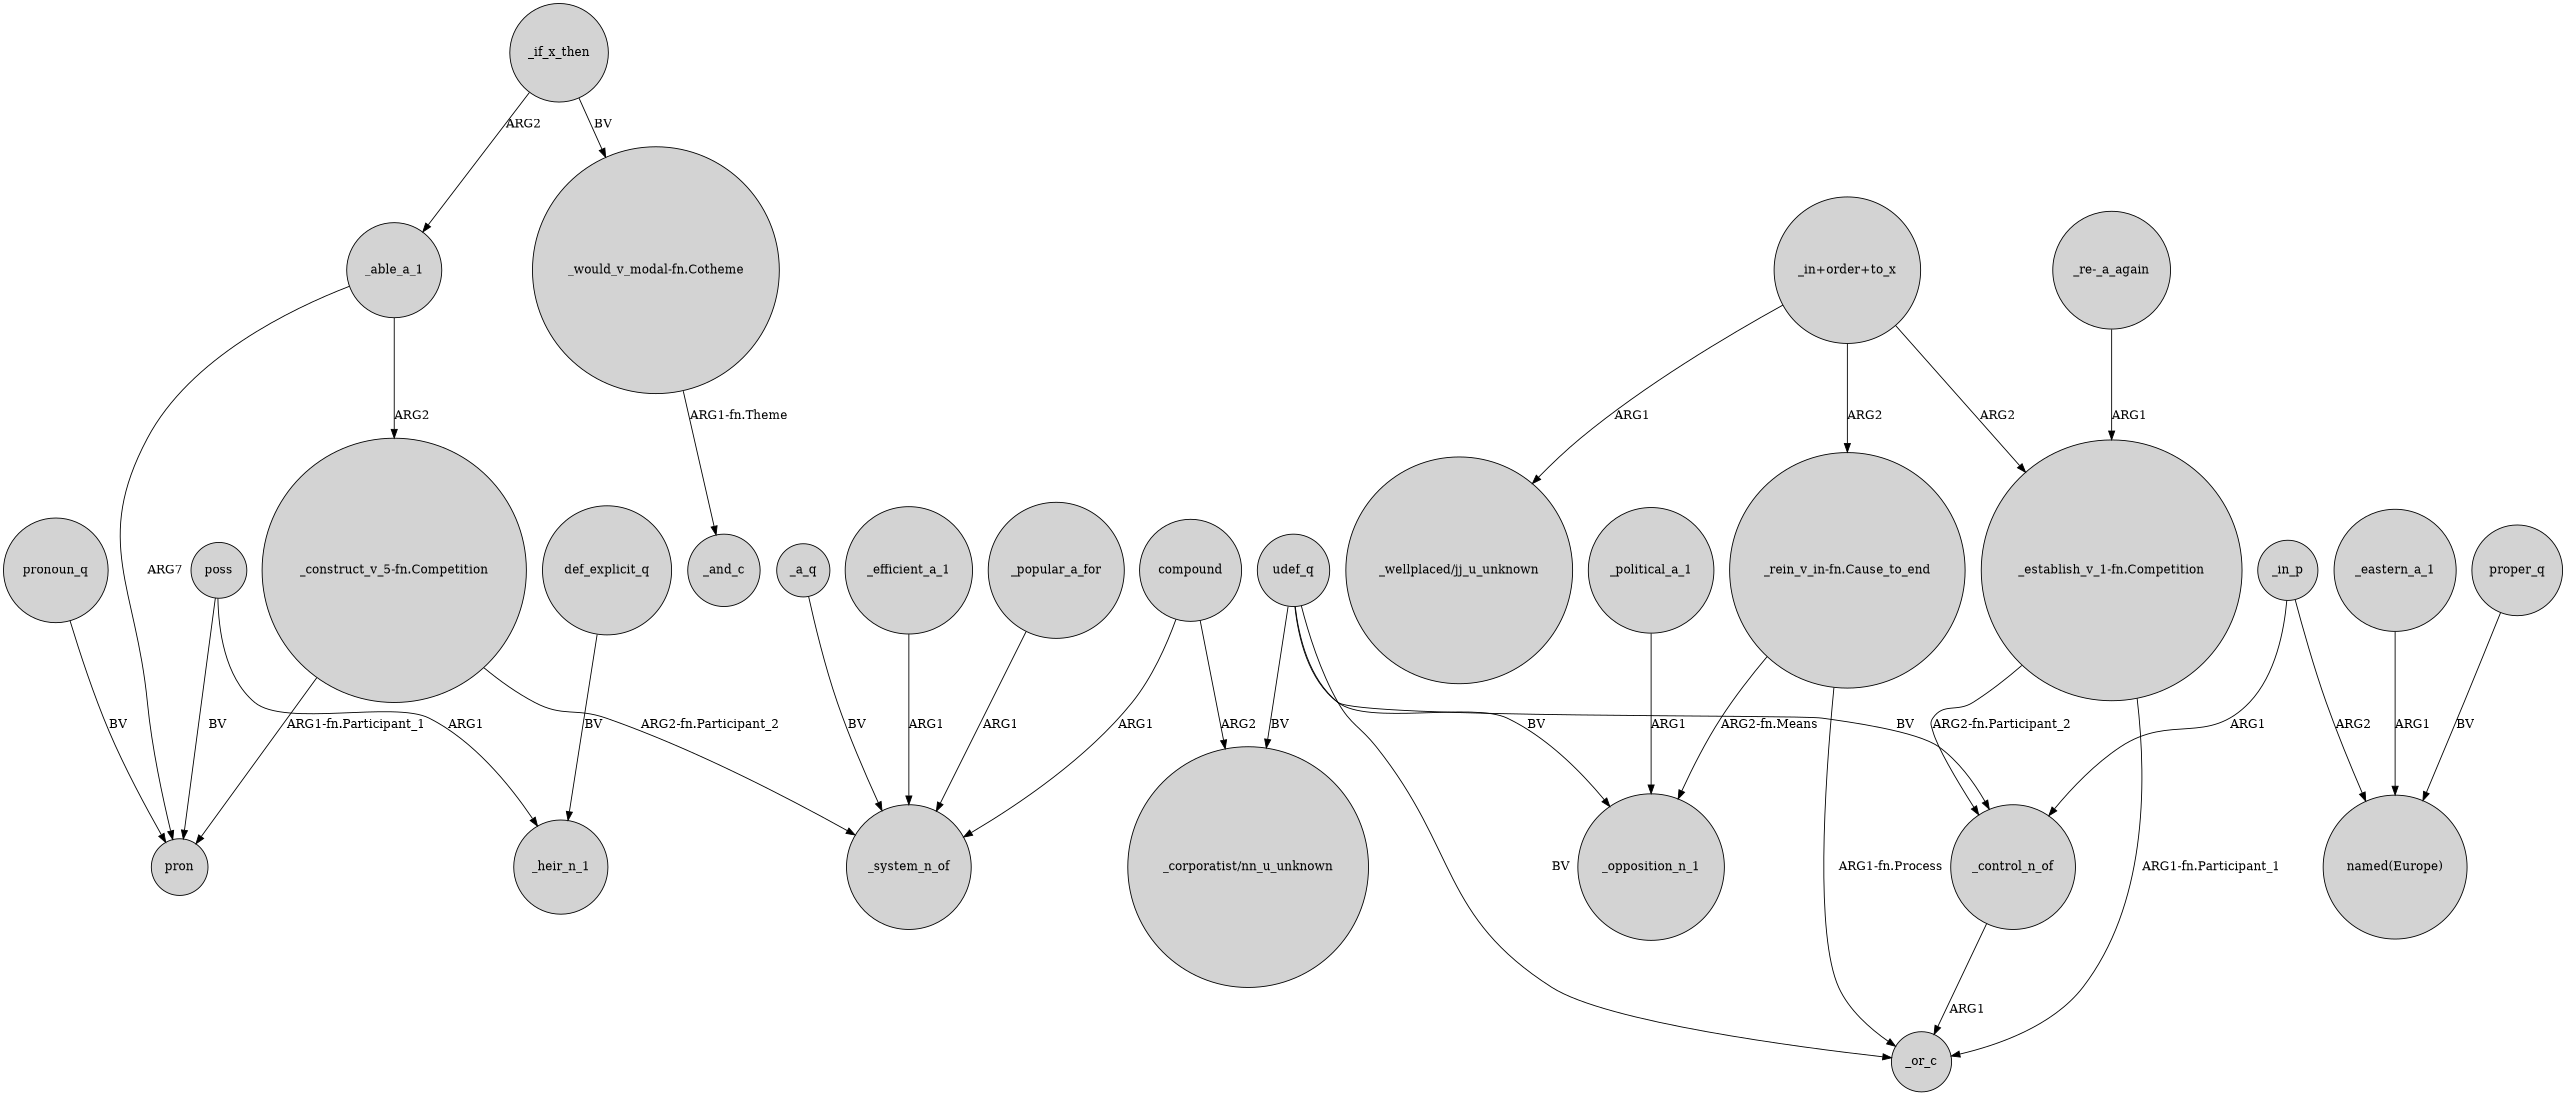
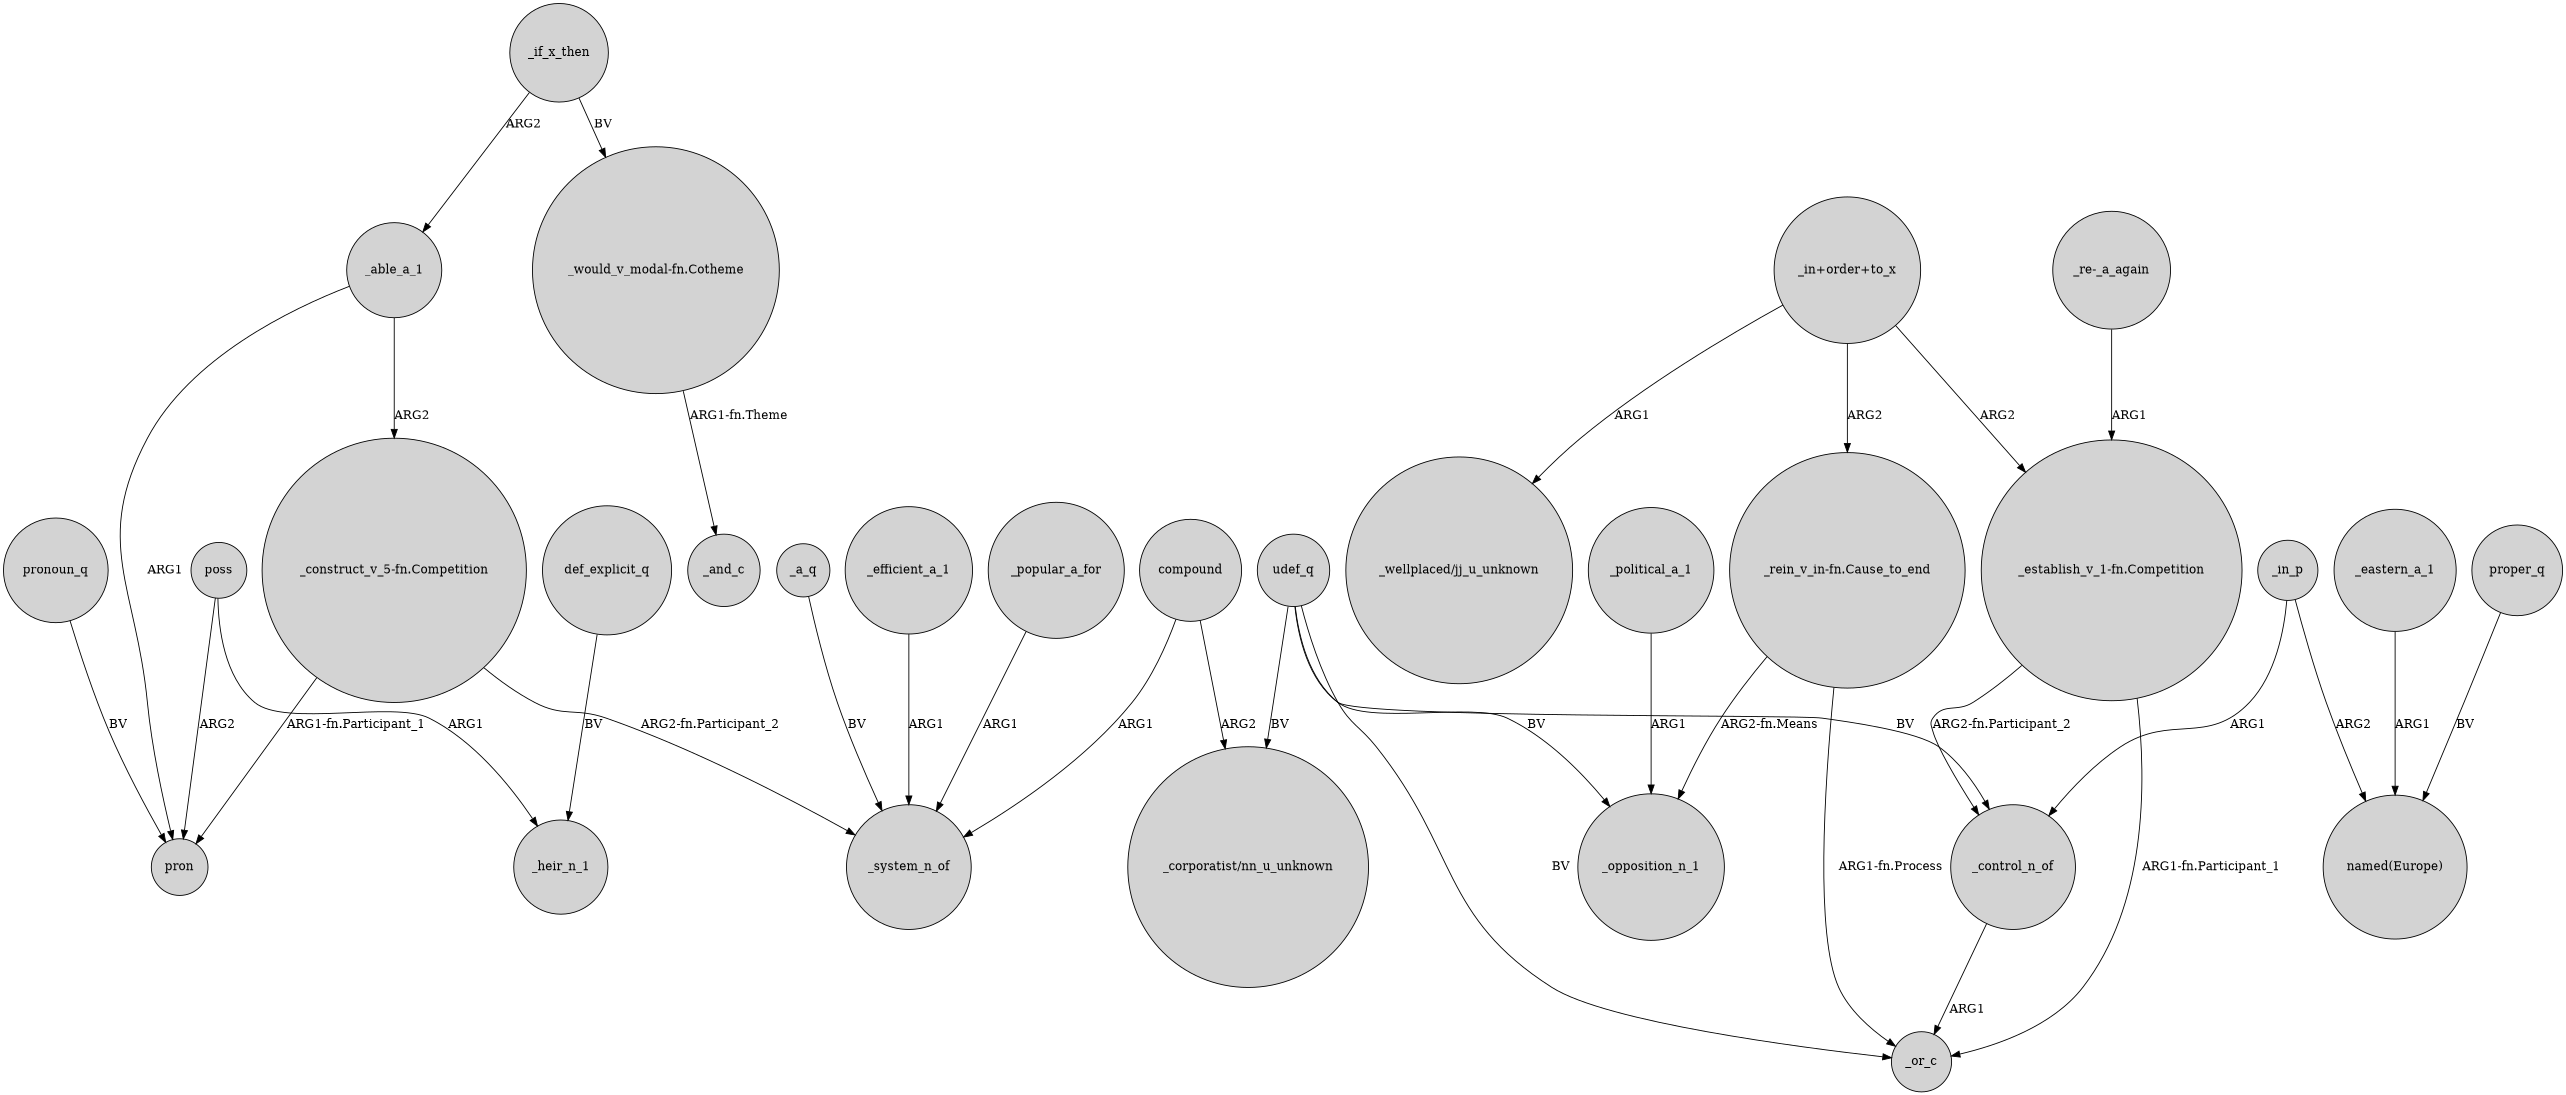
(165, 570) -> (165, 570)
(218, 725) -> (218, 725)
